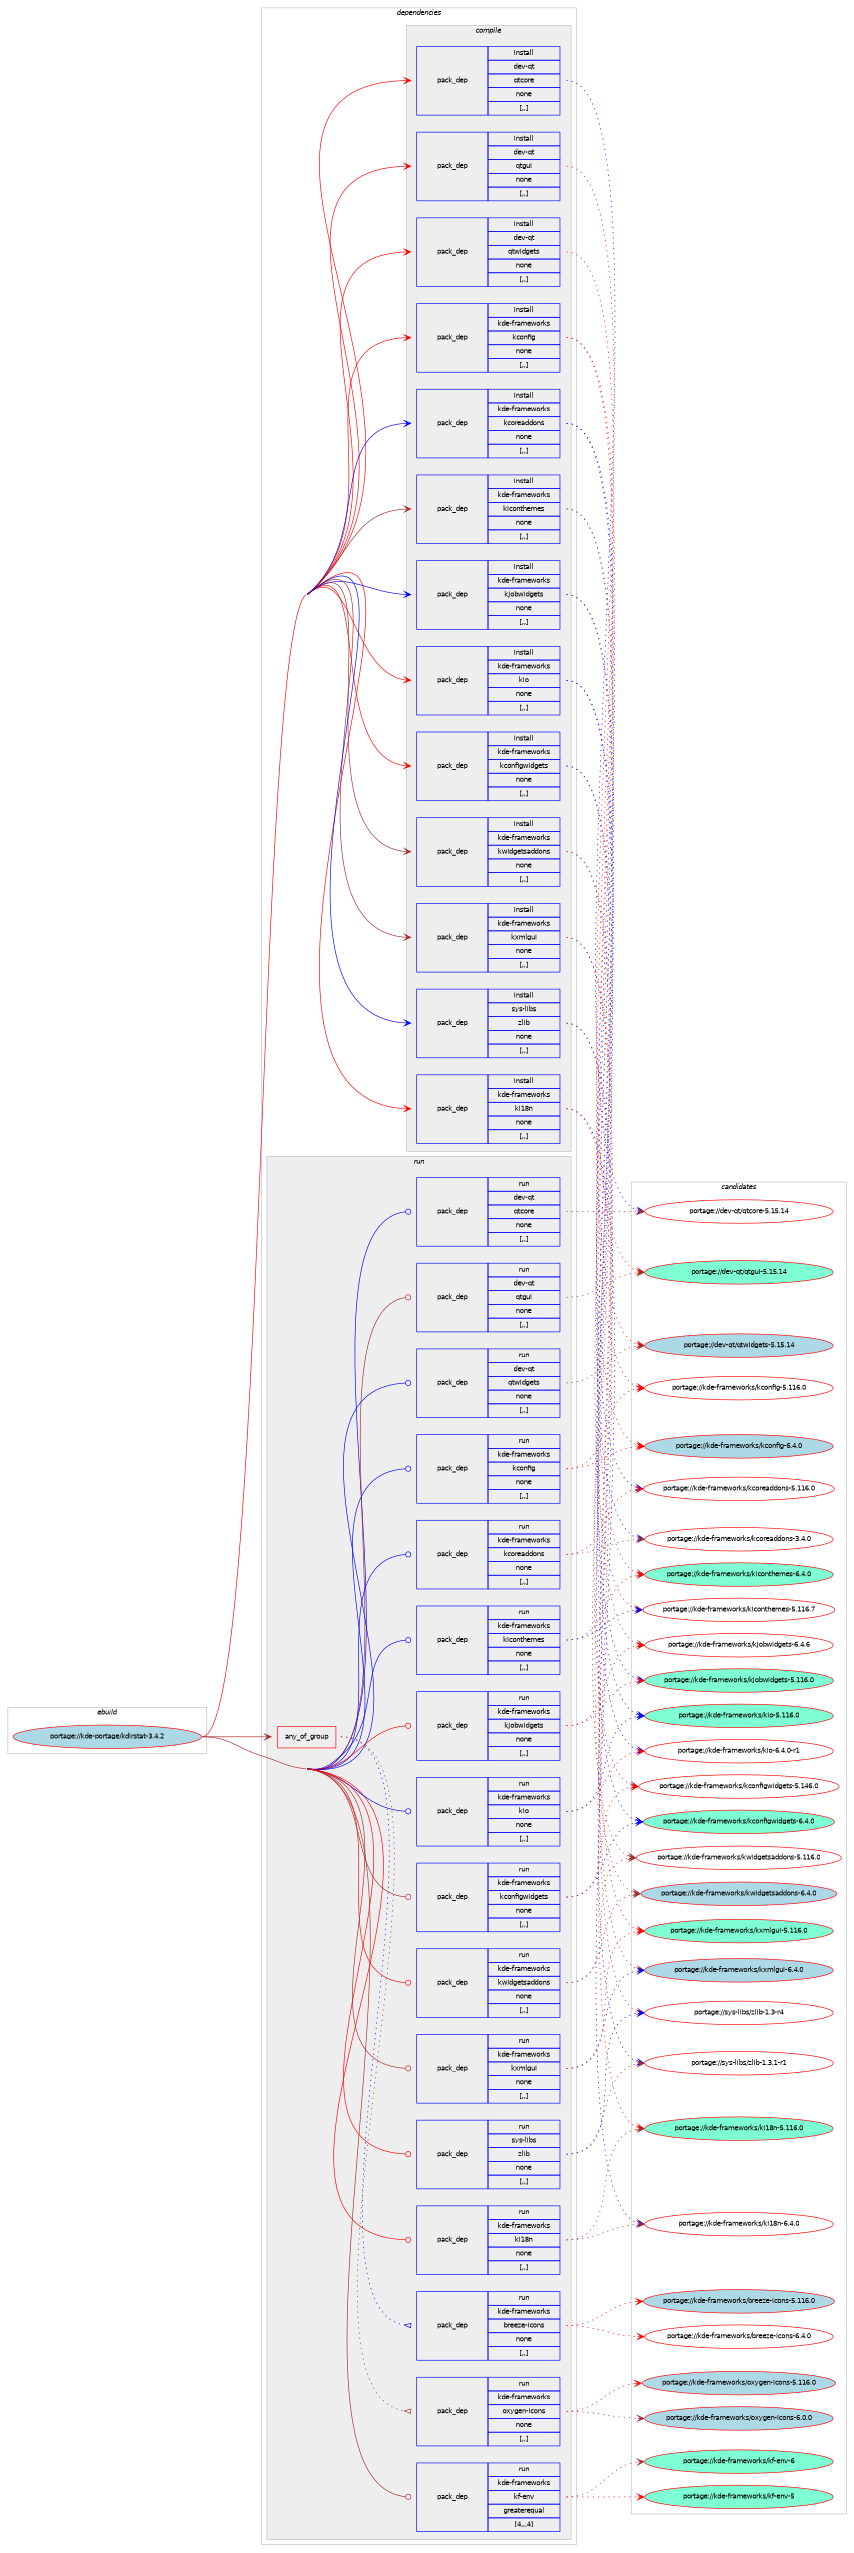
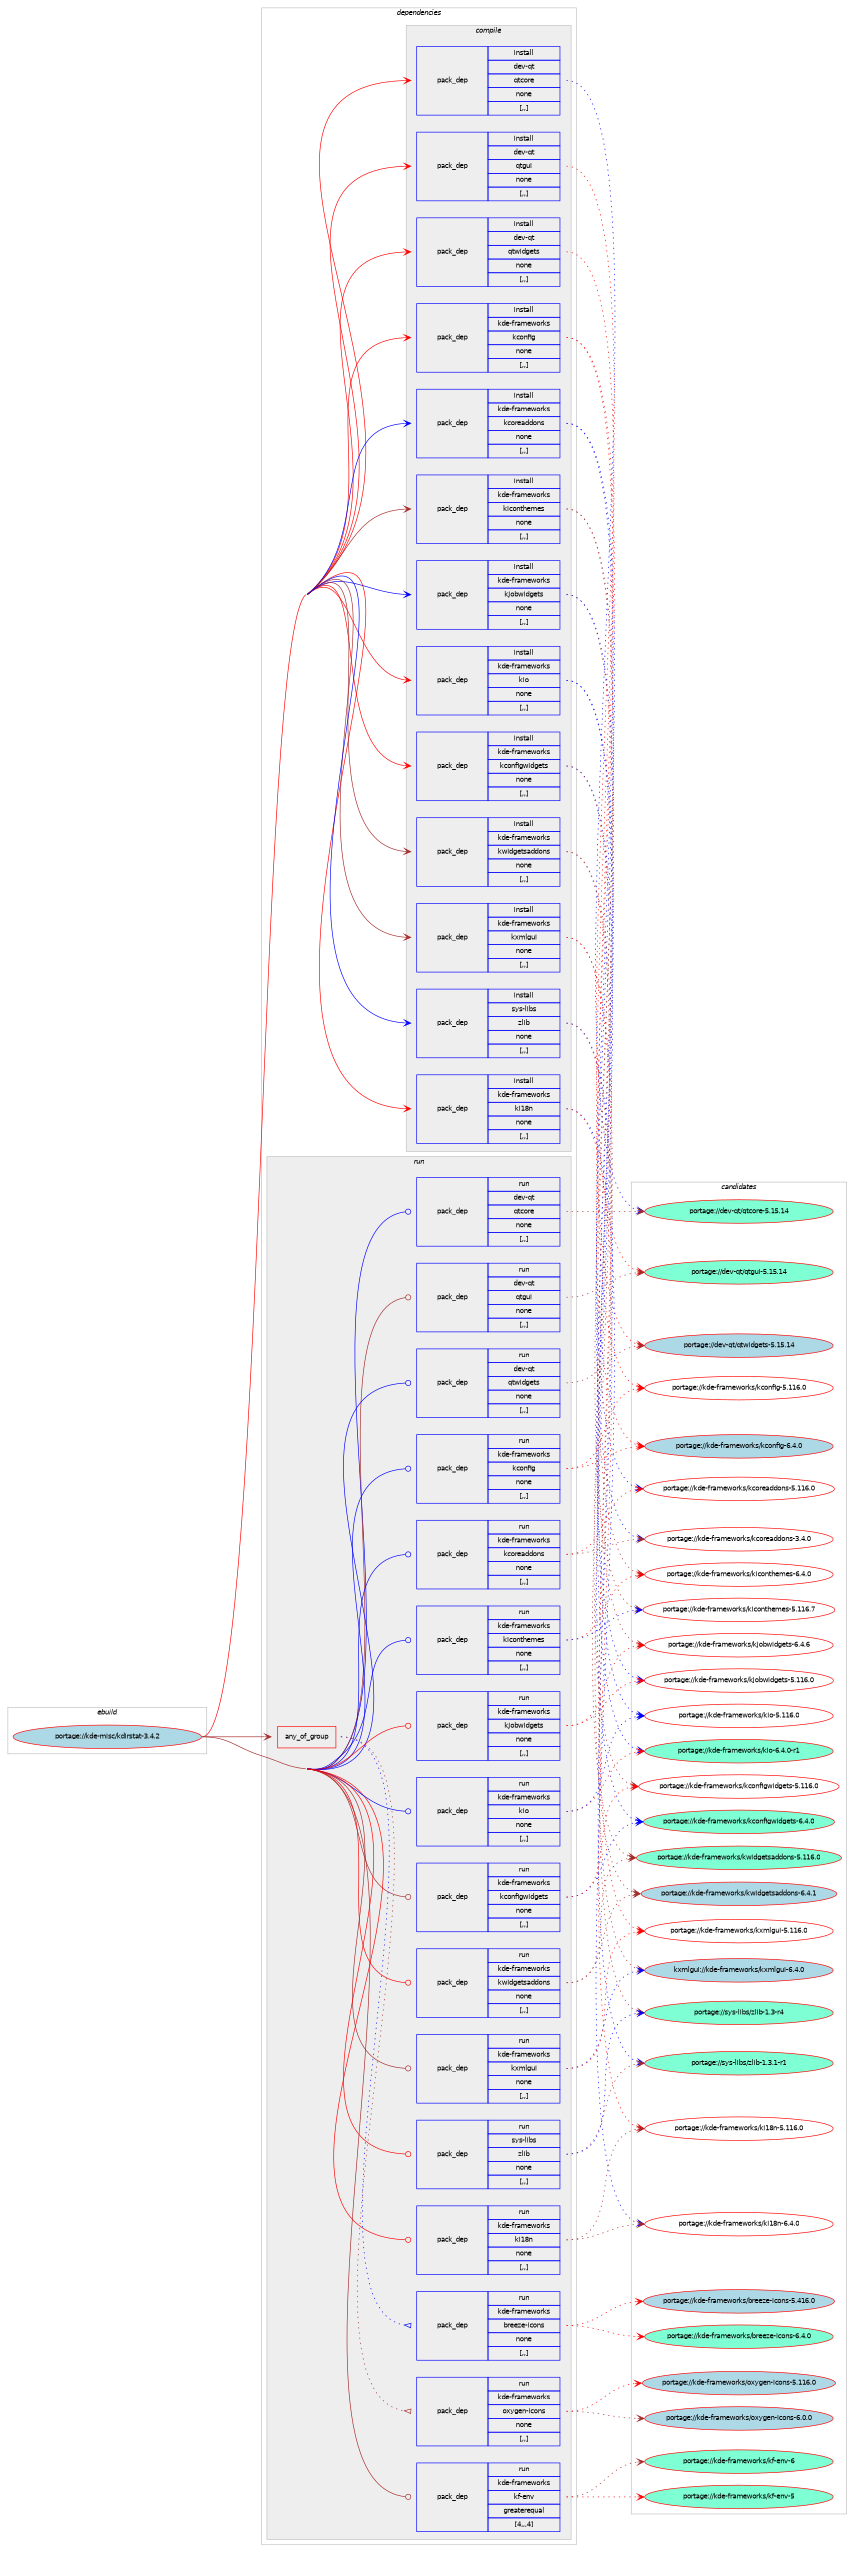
(739, 1212) -> (739, 1212)
(739, 1575) -> (739, 1575)
(739, 1681) -> (739, 1681)
(739, 1716) -> (739, 1716)
(107, 1737) -> (107, 1737)
(739, 1751) -> (739, 1751)
(739, 1787) -> (739, 1787)
(739, 1858) -> (739, 1858)
(739, 1894) -> (739, 1894)
(739, 1931) -> (739, 1931)
(739, 1970) -> (739, 1970)
(739, 2013) -> (739, 2013)
(739, 2063) -> (739, 2063)
(739, 2129) -> (739, 2129)
(739, 2301) -> (739, 2301)
(739, 2337) -> (739, 2337)
